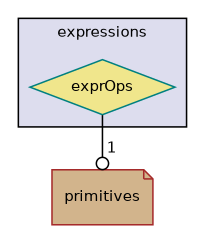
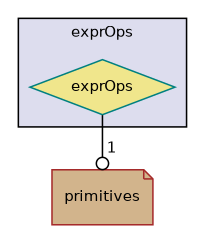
(102, 33) -> (102, 33)
